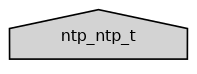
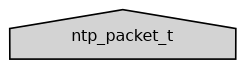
(98, 37) -> (123, 37)
